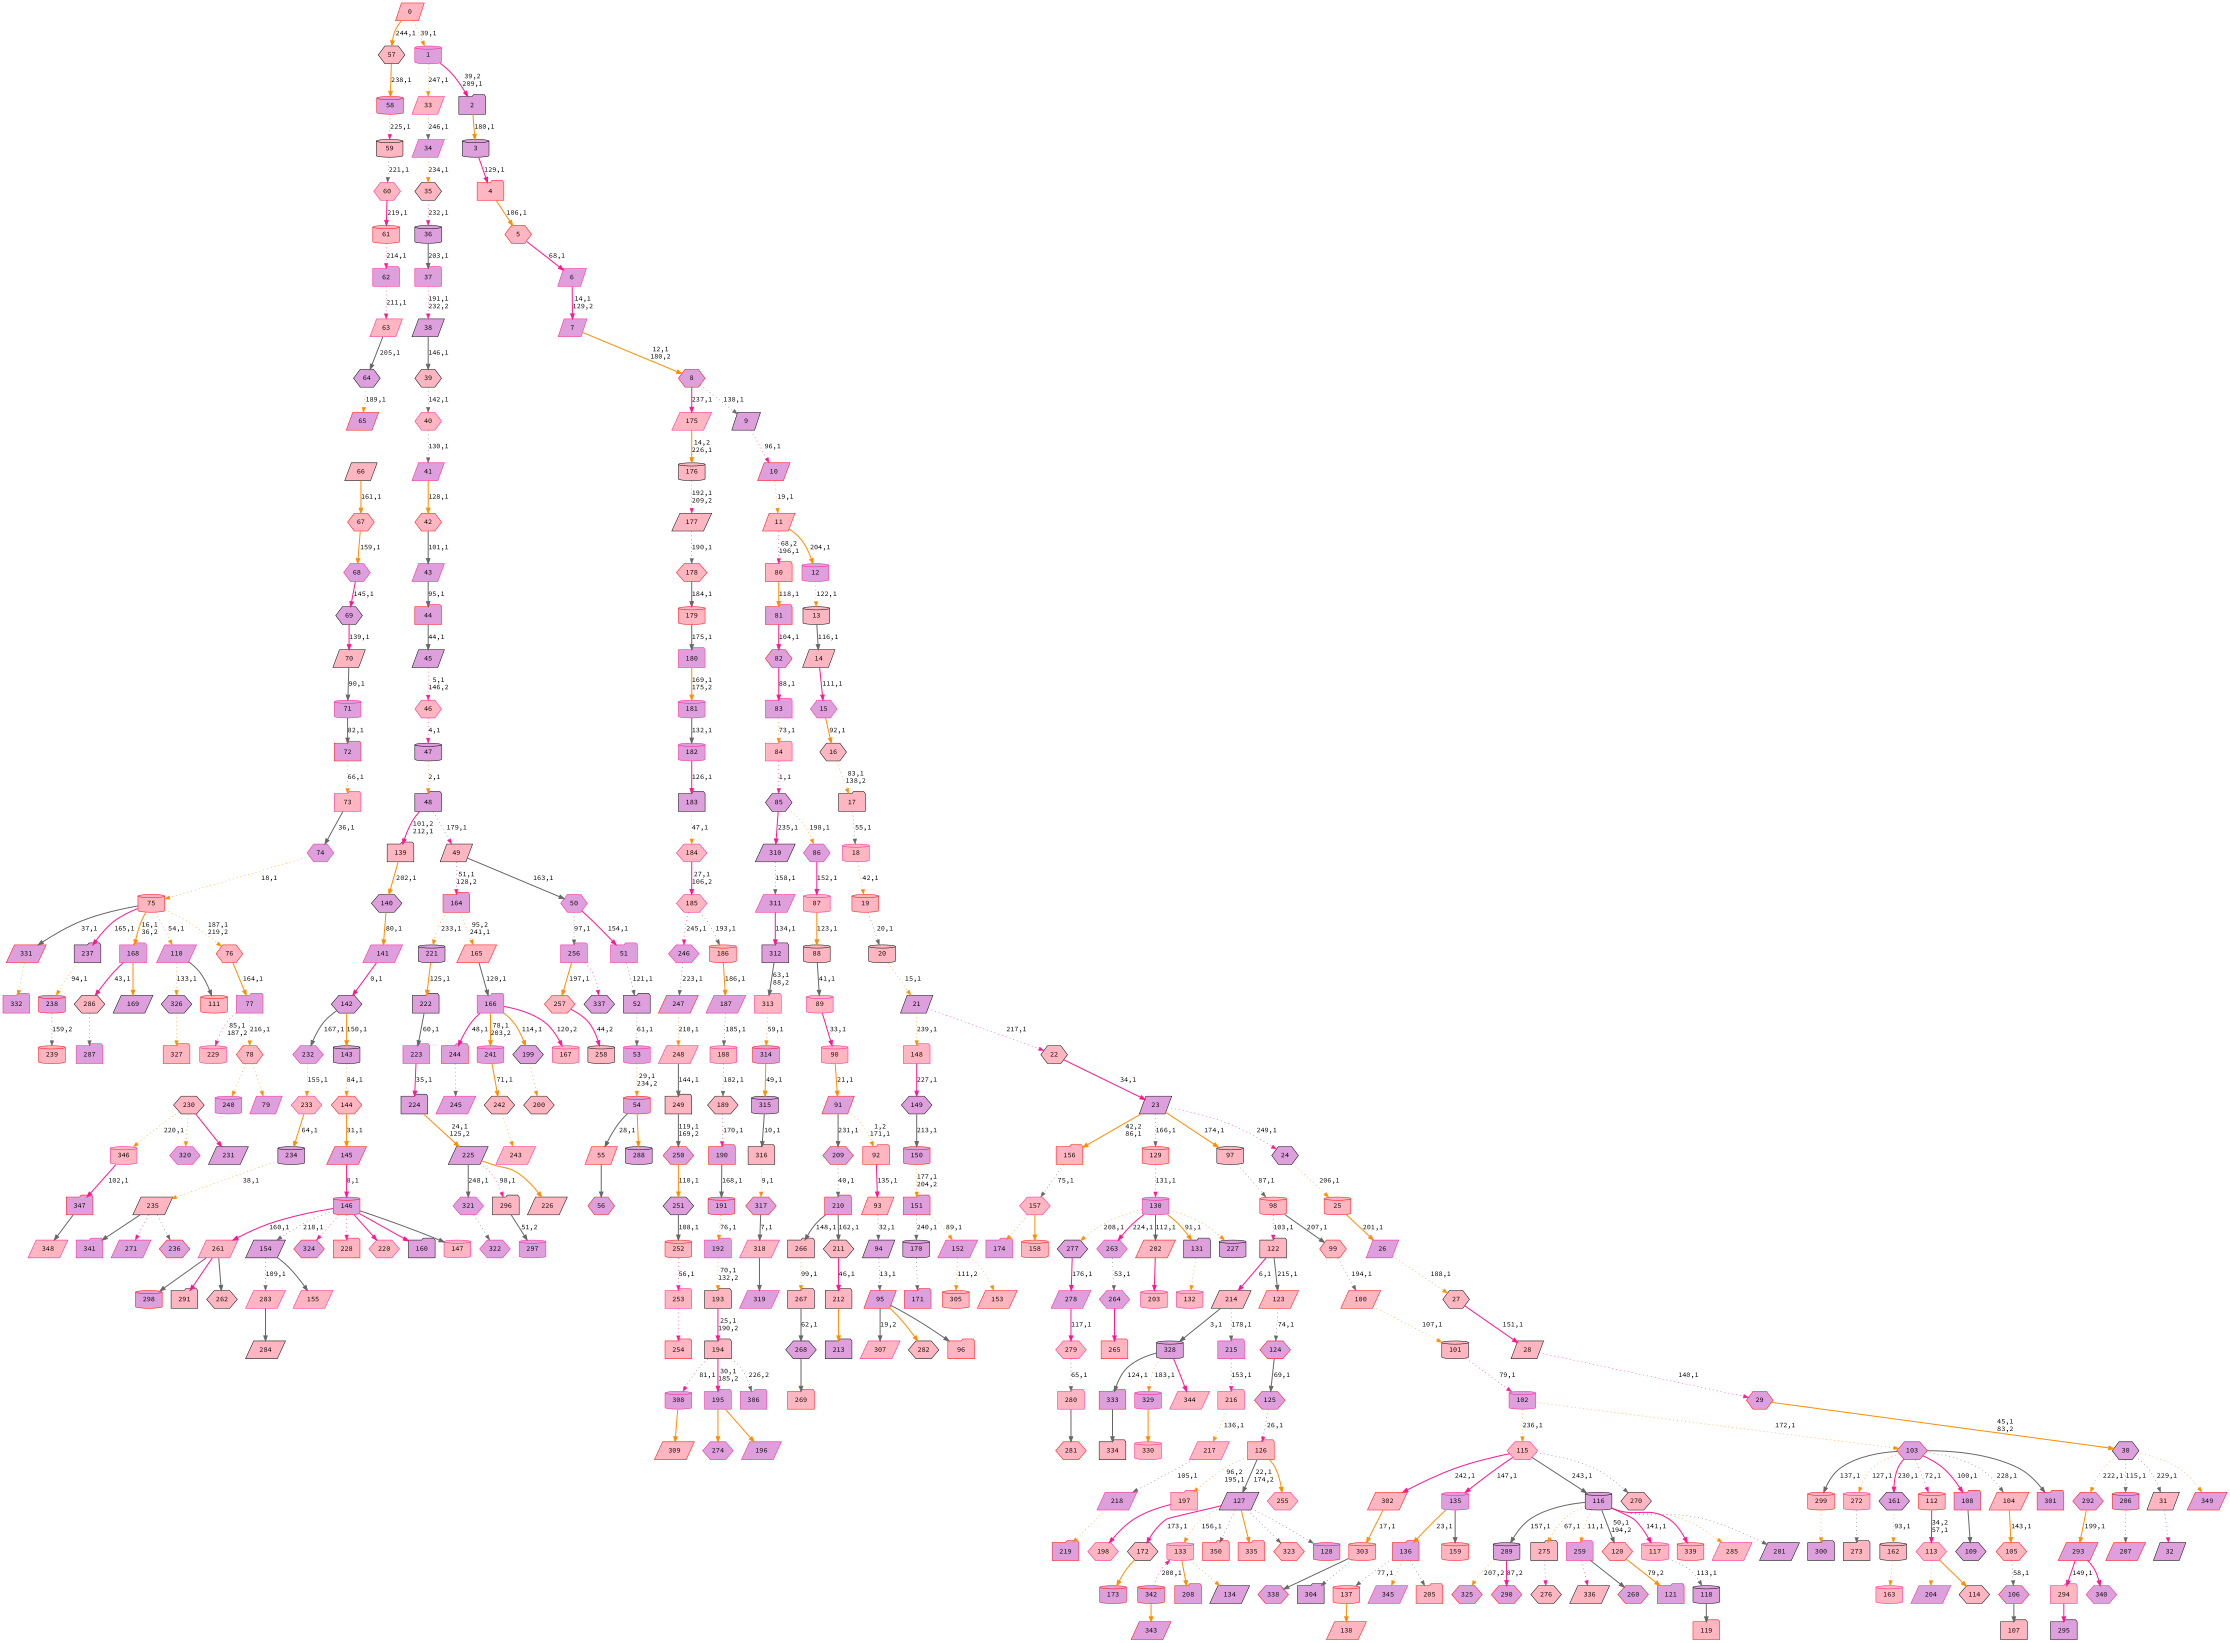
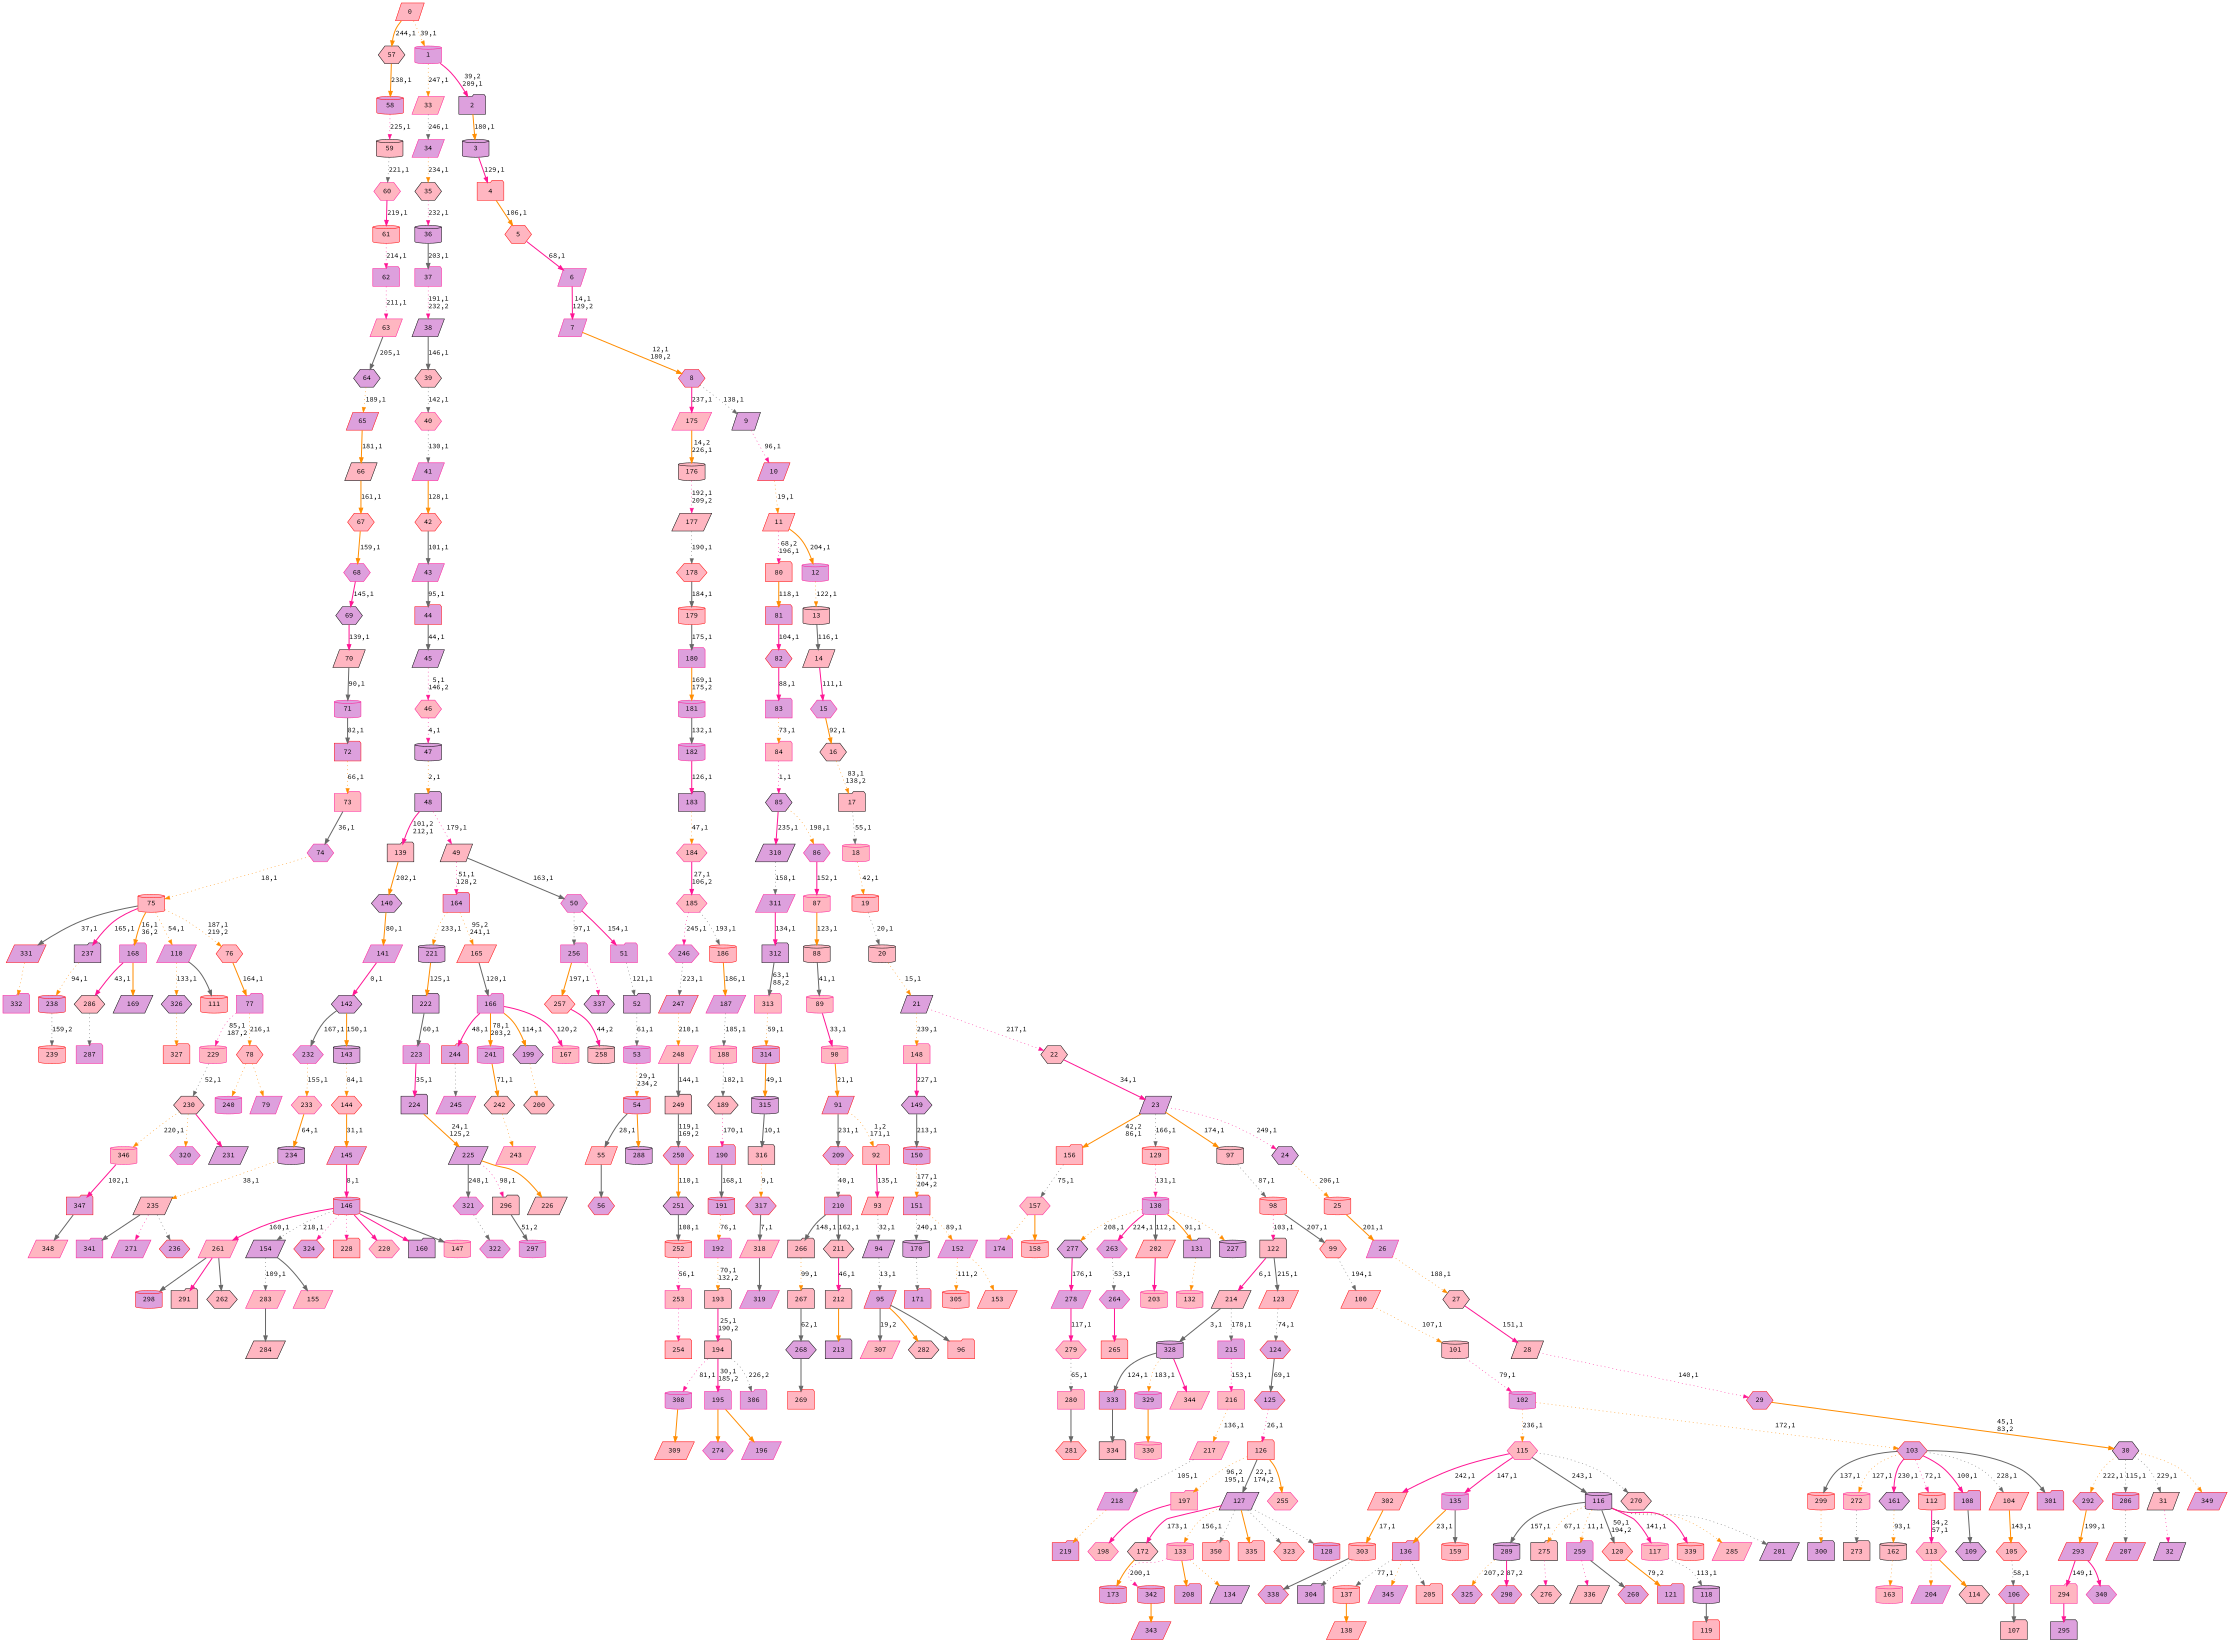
none -> (362, 444)
none -> (202, 1078)
(1159, 1574) -> (1140, 1563)
